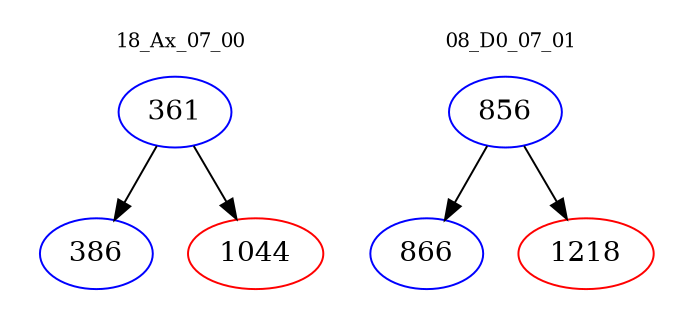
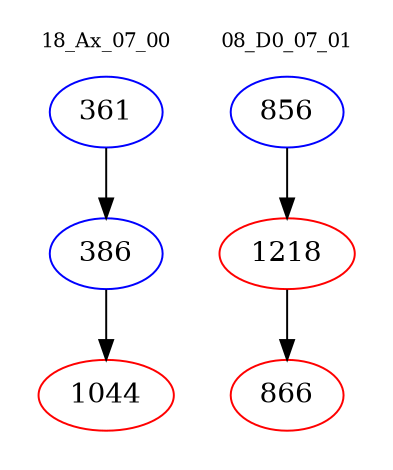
(210, 174) -> (106, 315)
(471, 174) -> (287, 315)
(427, 254) -> (287, 395)
